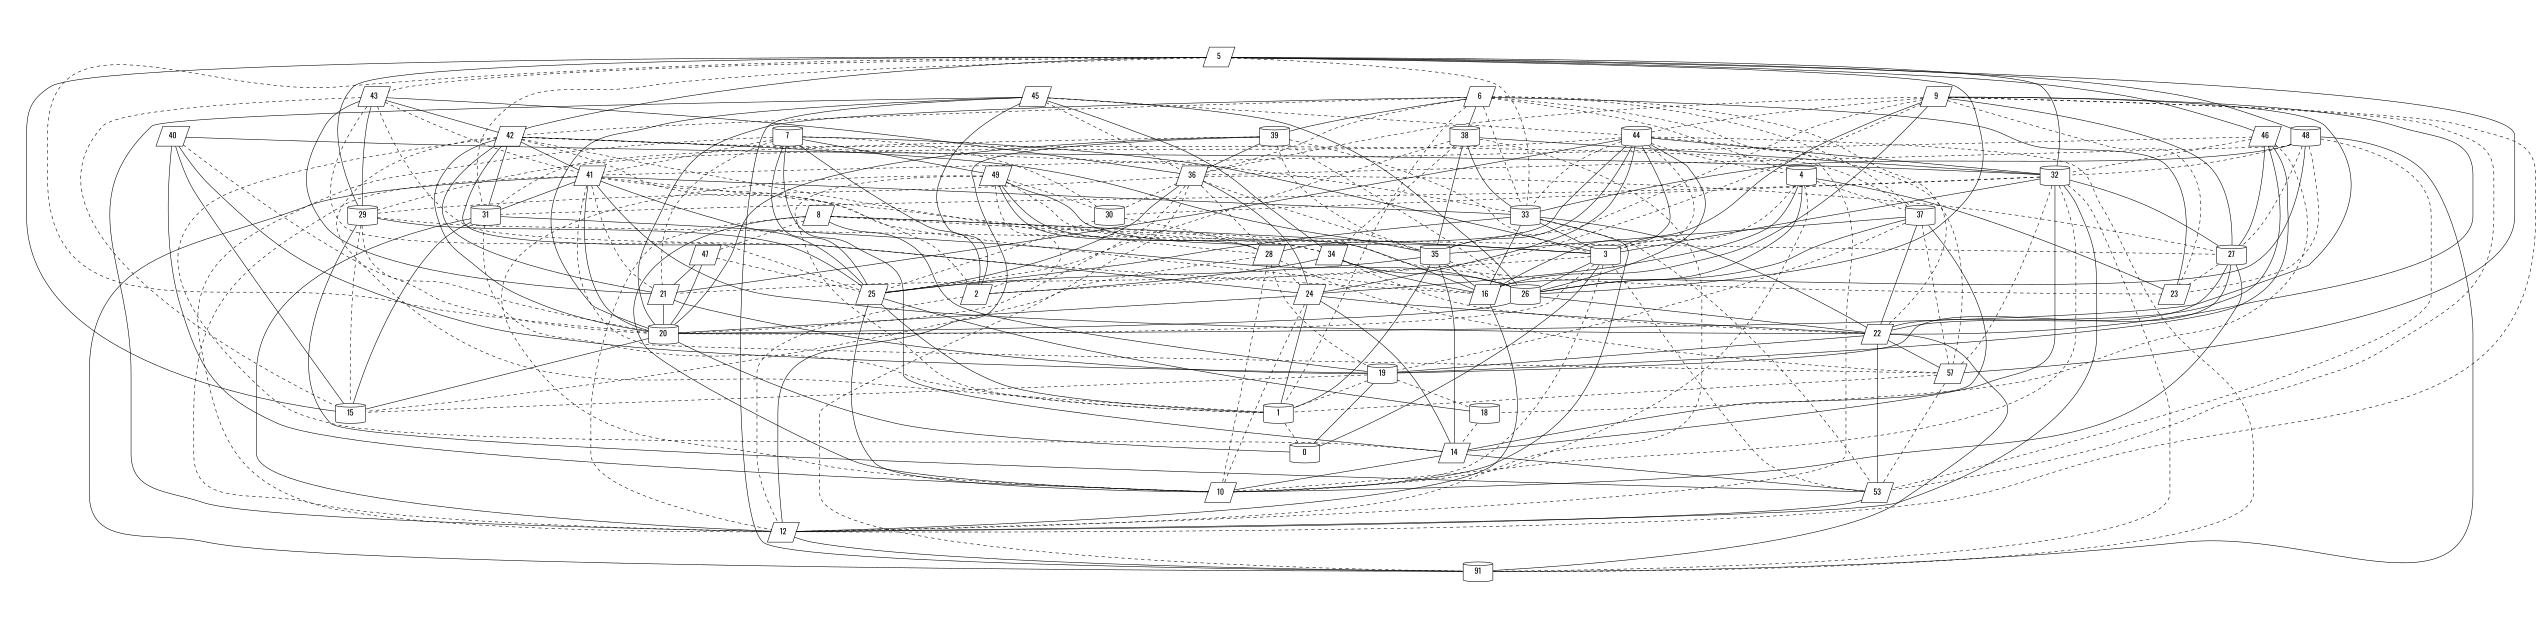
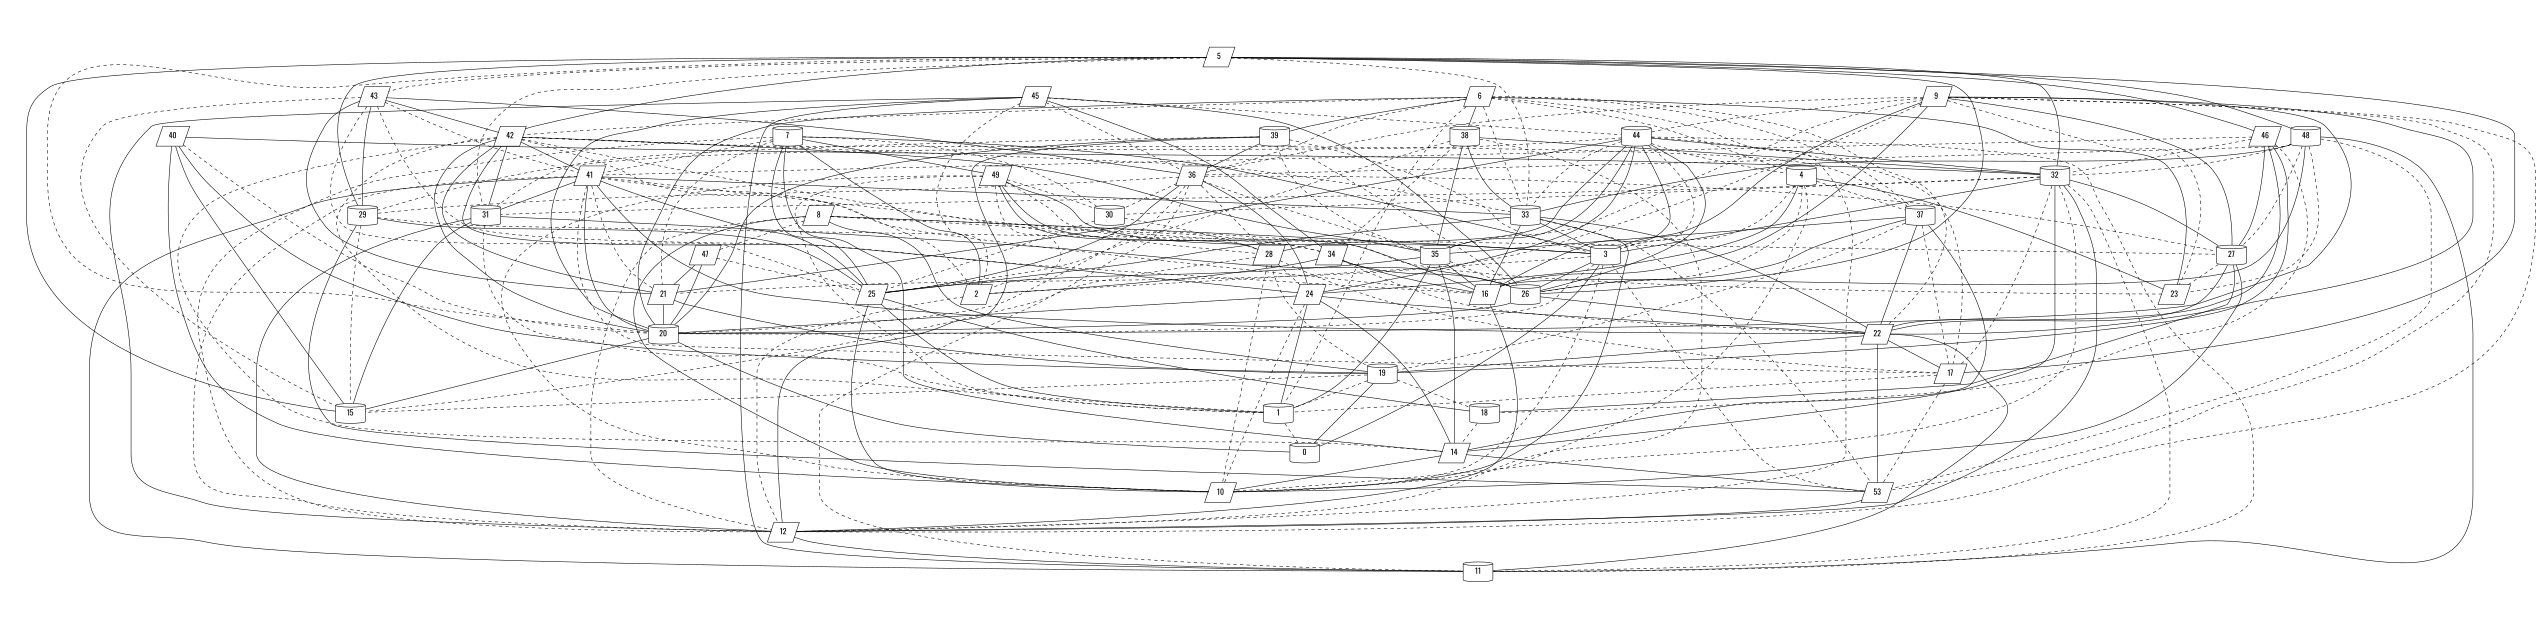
(939, 183) -> (939, 183)
(1709, 272) -> (1709, 272)
(489, 296) -> none
(1811, 356) -> (1890, 389)
(1950, 374) -> (1950, 374)
(1478, 572) -> (1478, 572)
